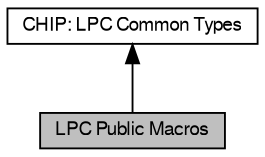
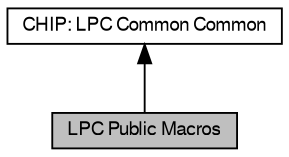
(133, 26) -> (145, 26)
